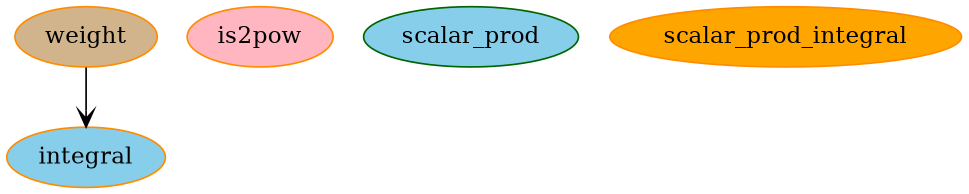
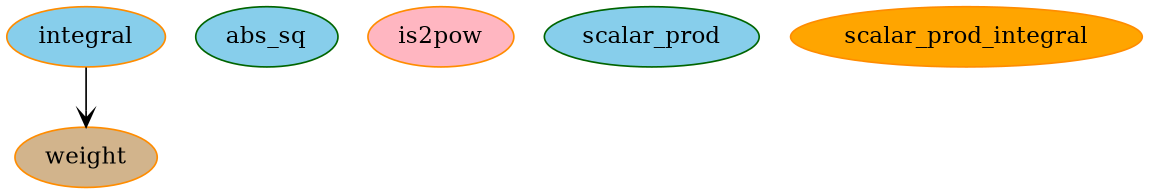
none -> (267, 37)
(86, 89) -> (86, 89)
